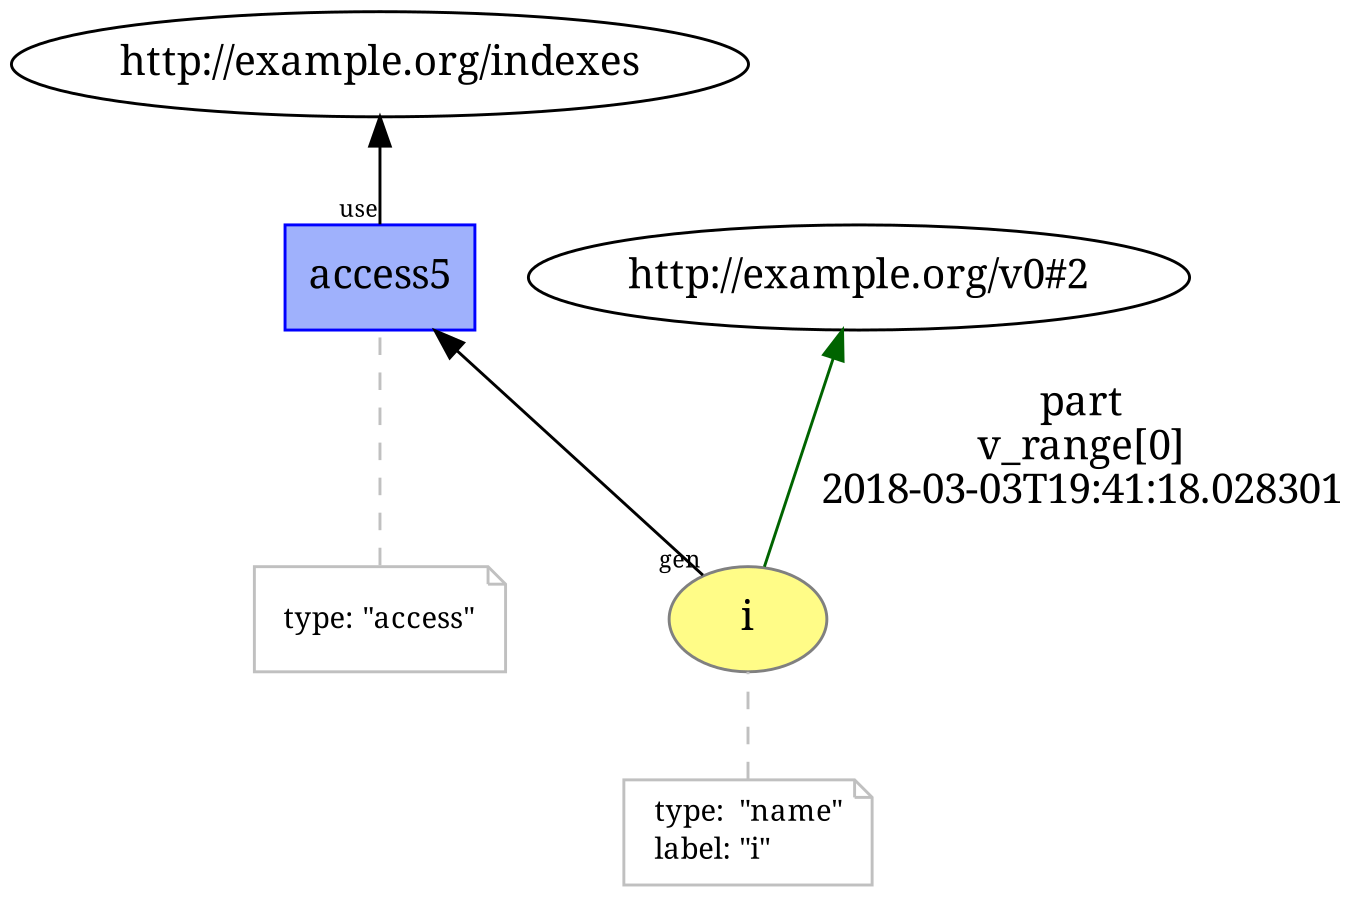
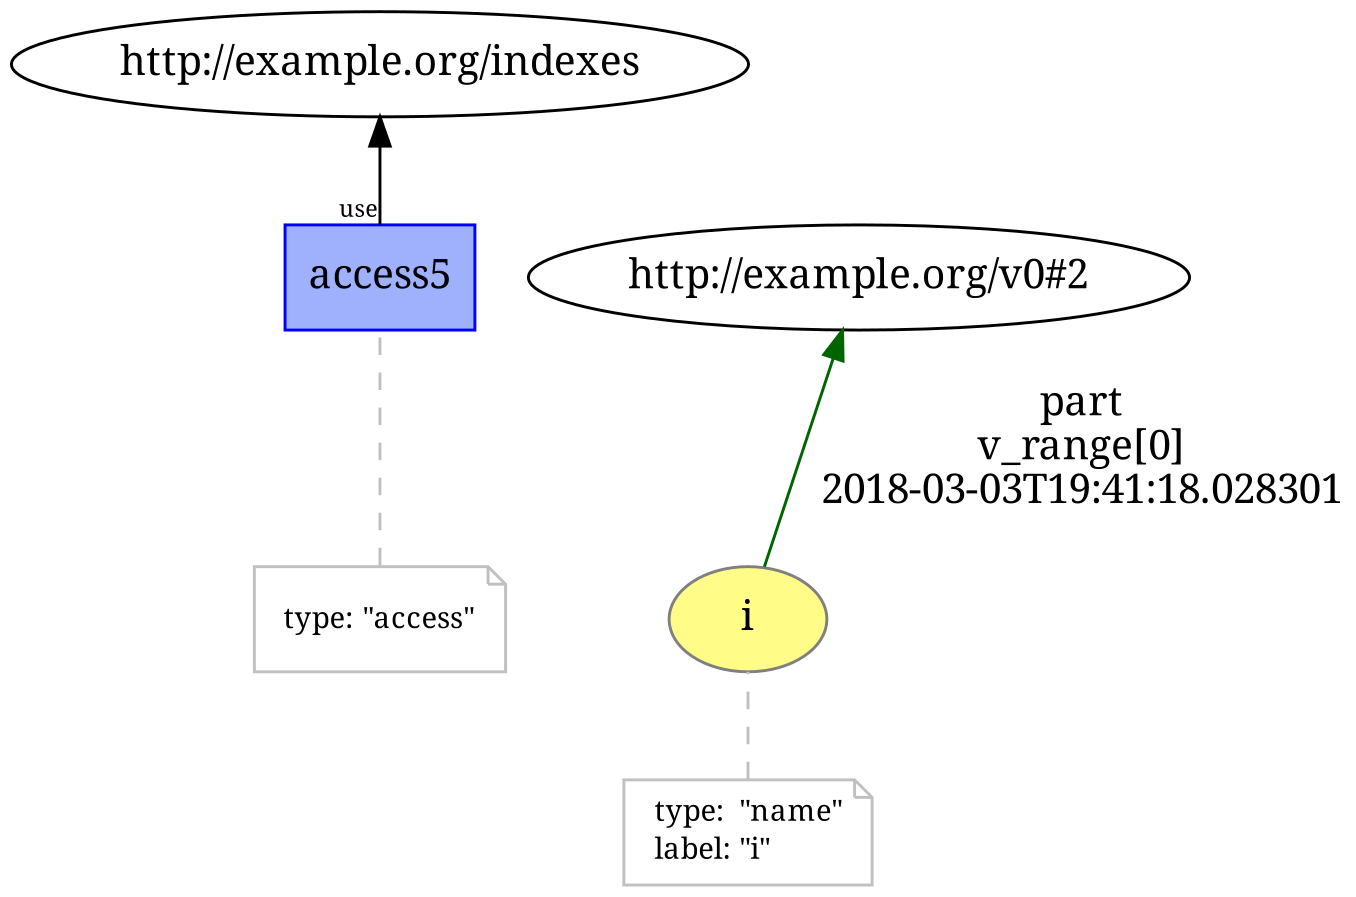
(580, 463) -> none
